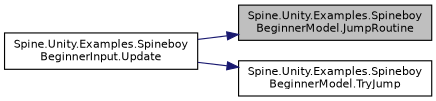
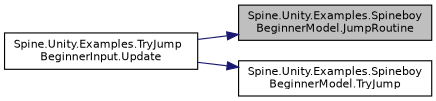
(101, 51) -> (101, 51)
